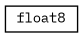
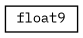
(42, 19) -> (42, 19)
